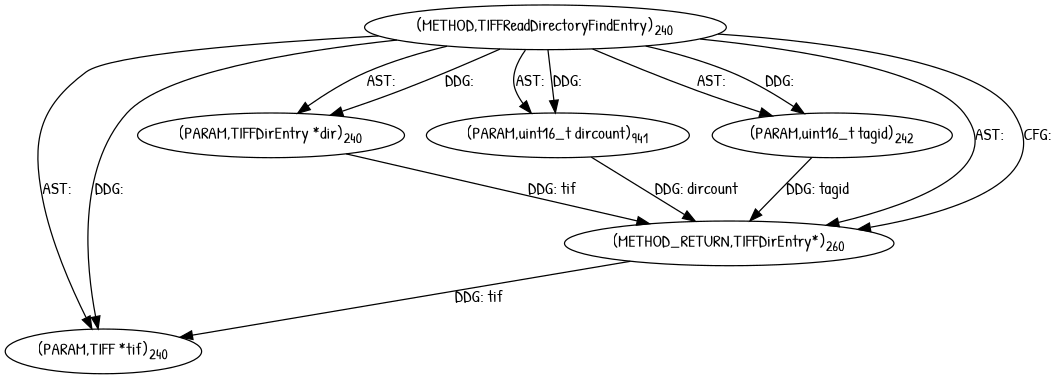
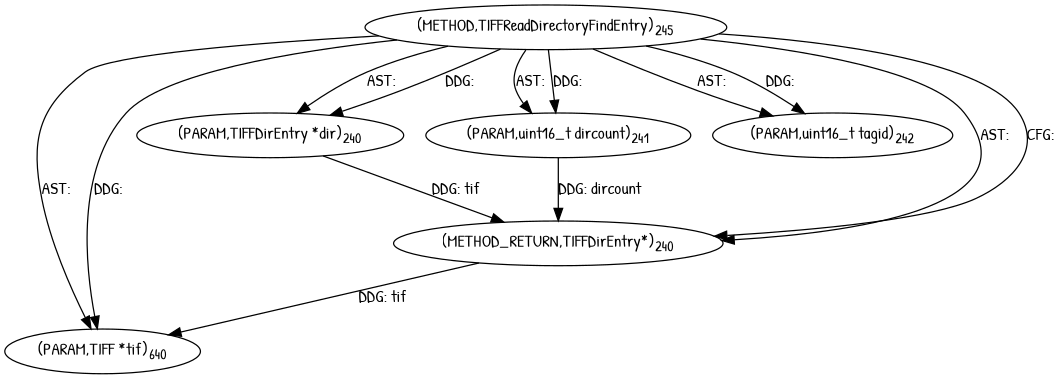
(665, 25) -> (665, 25)
(640, 133) -> (641, 133)
(785, 185) -> none
(836, 242) -> (665, 242)
(159, 350) -> (158, 350)
